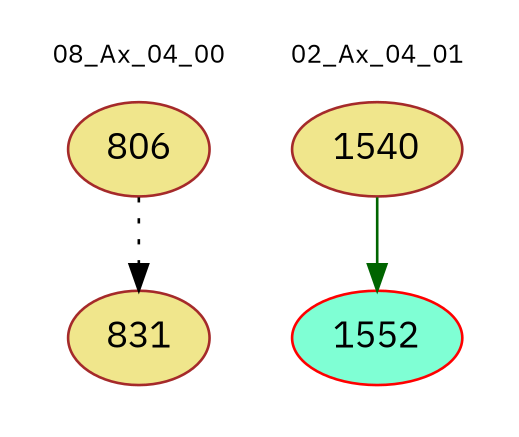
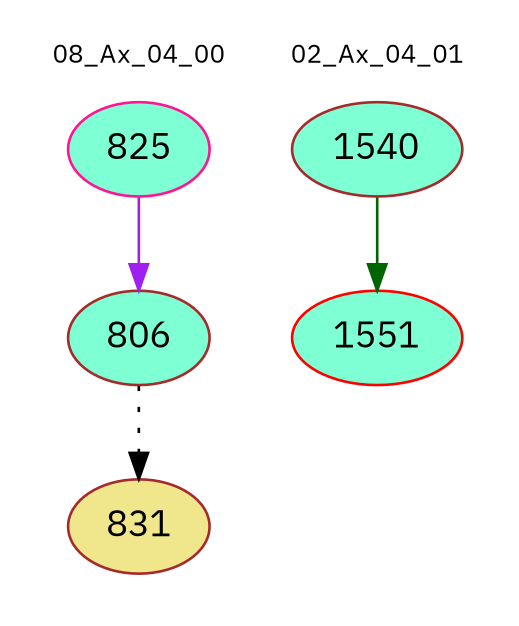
none -> (139, 149)
(139, 149) -> (139, 338)
(377, 149) -> (377, 149)
(377, 338) -> (377, 338)
